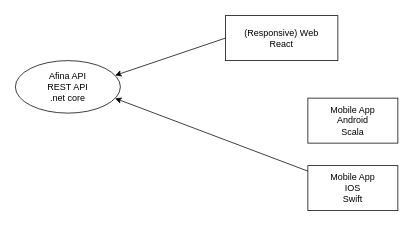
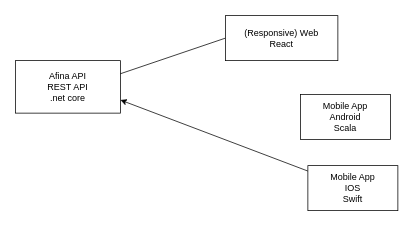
(122, 73) -> (122, 73)
(68, 87) -> (68, 87)
(353, 120) -> (345, 117)
